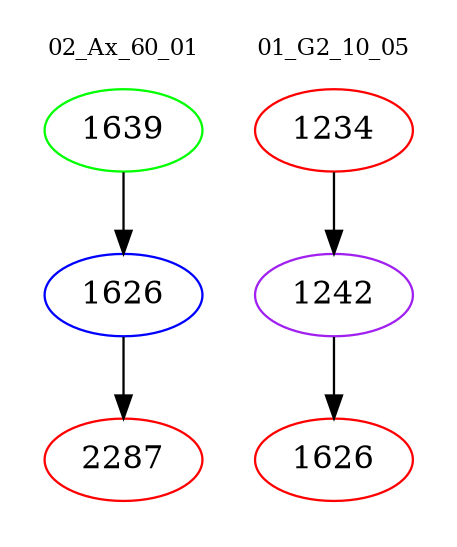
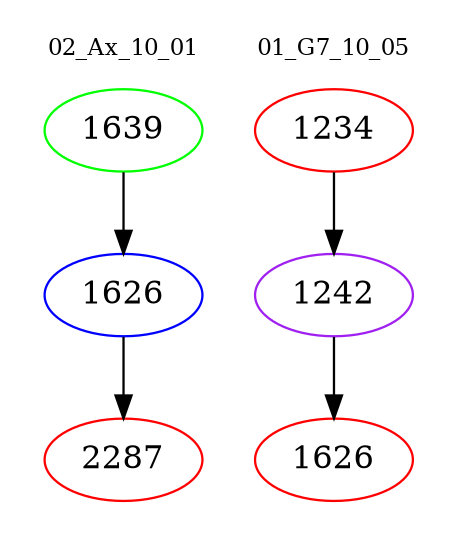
(124, 49) -> (124, 49)
(334, 49) -> (334, 49)
